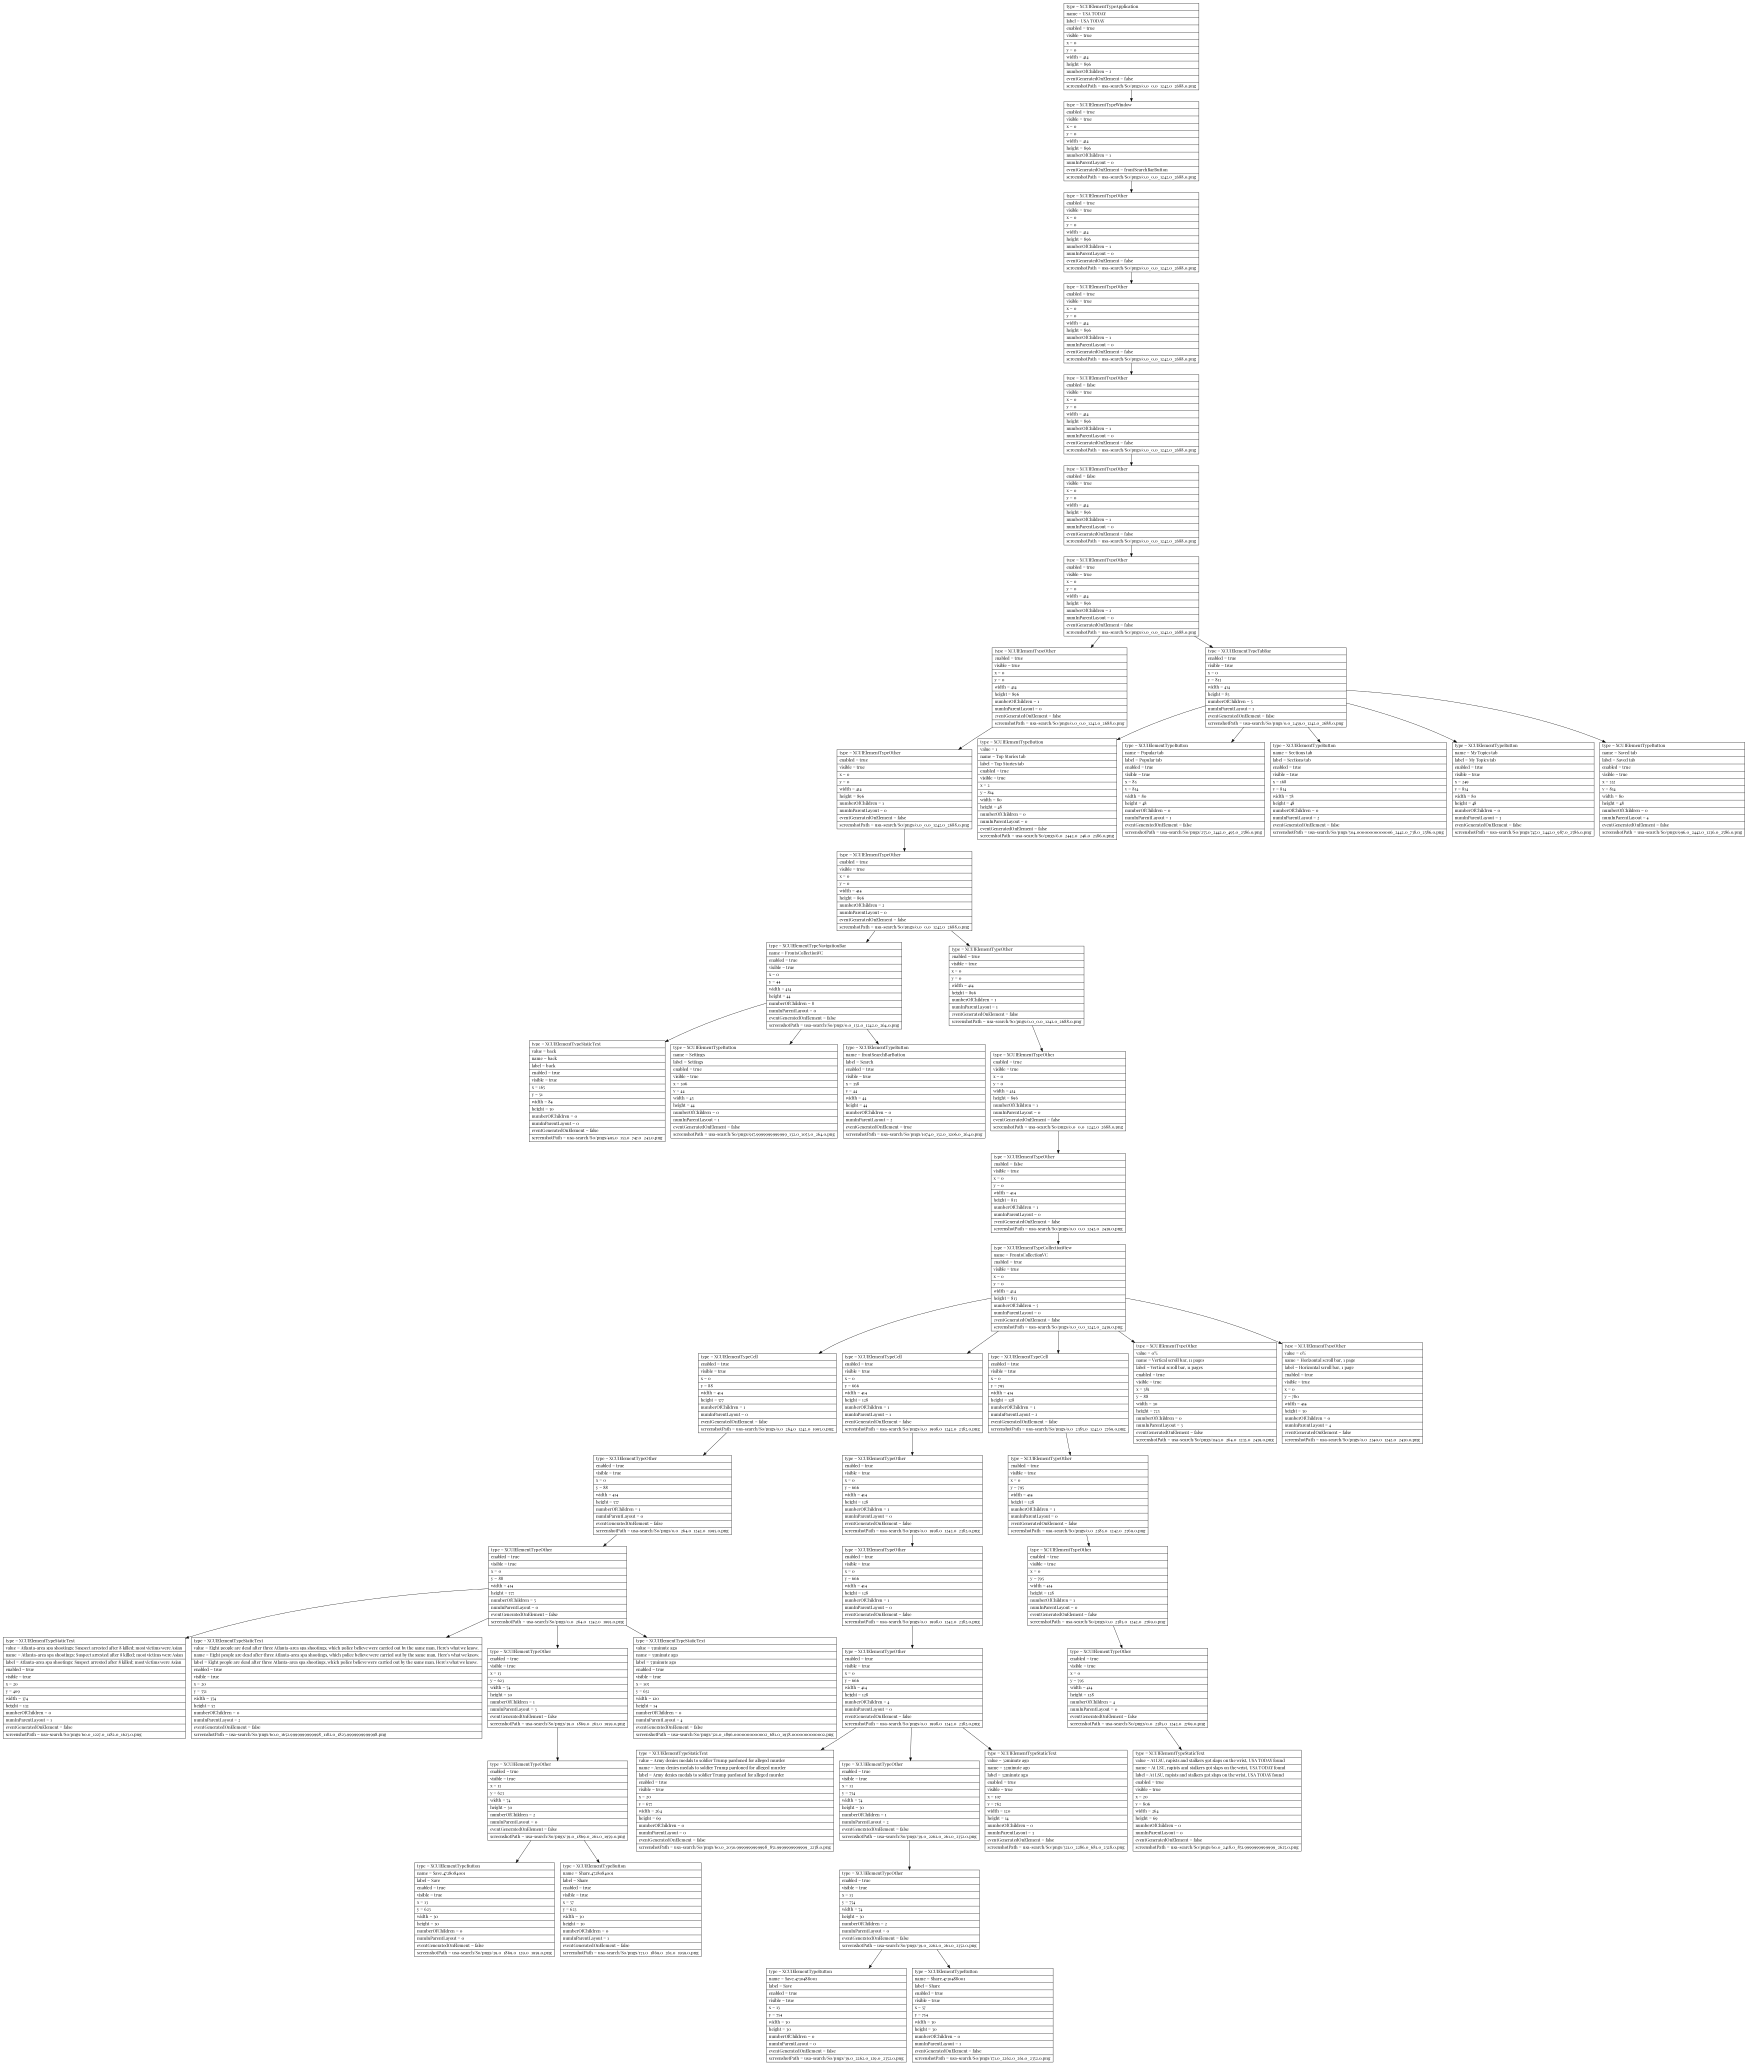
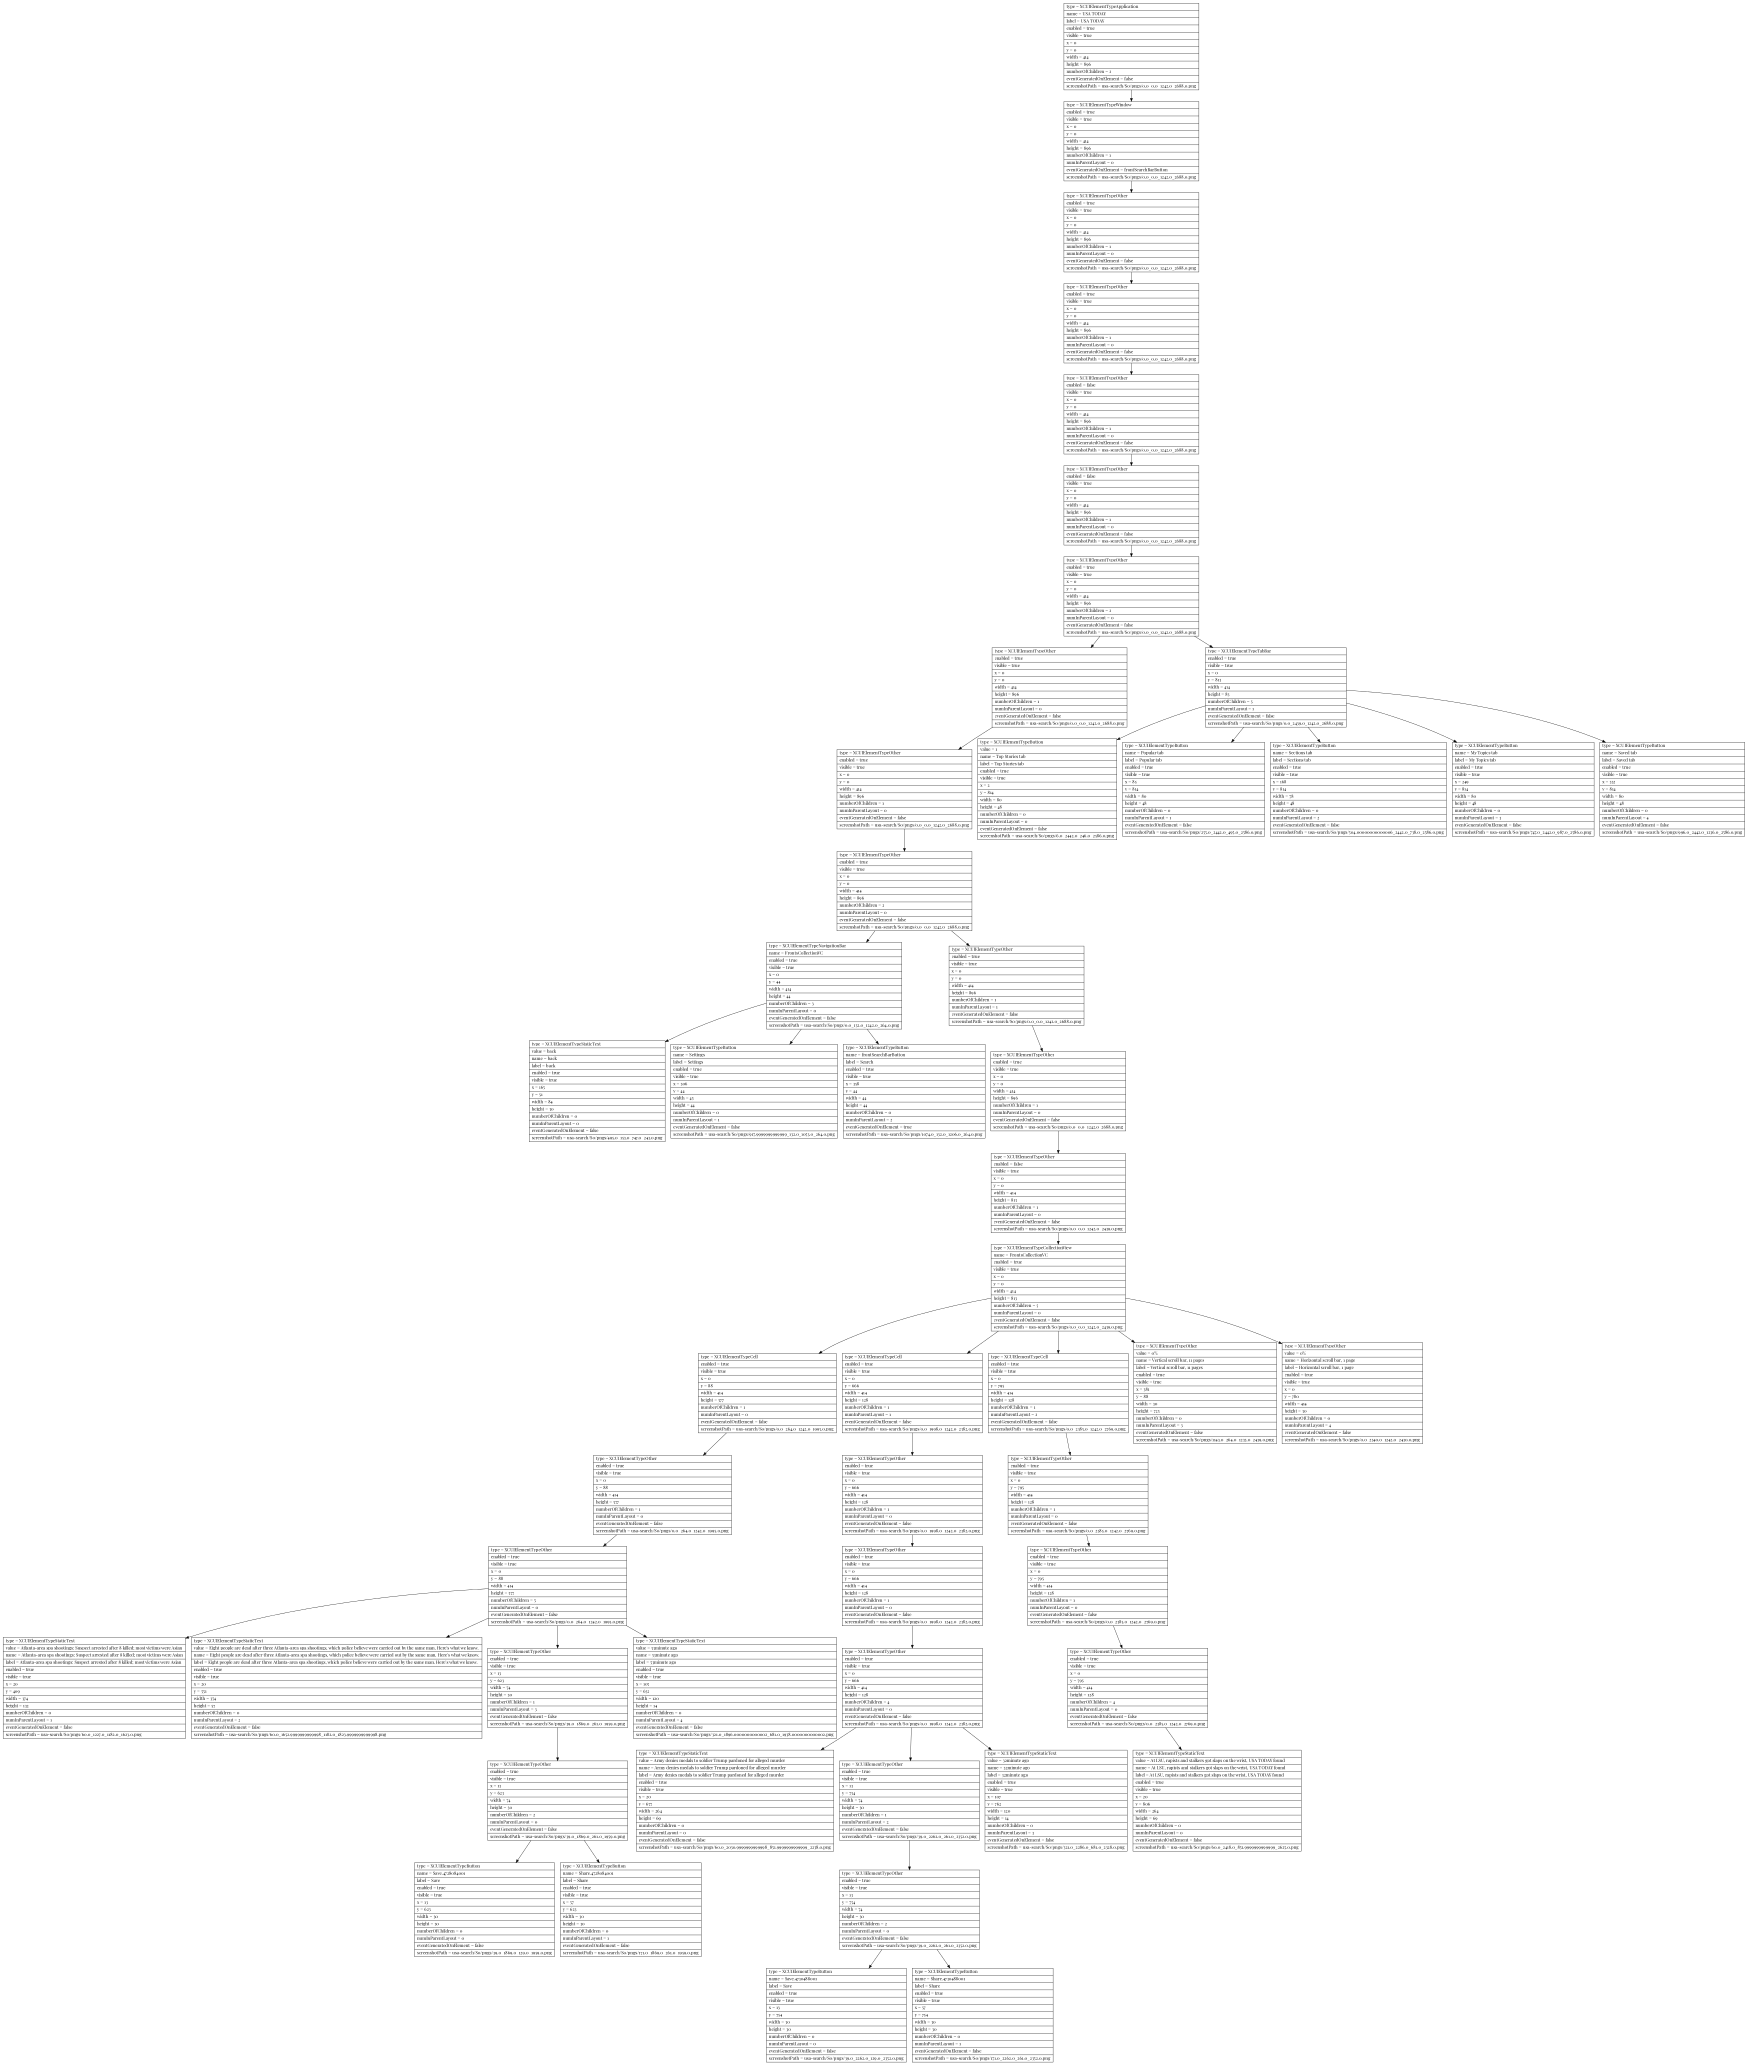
(792, 1004) -> (791, 1004)
